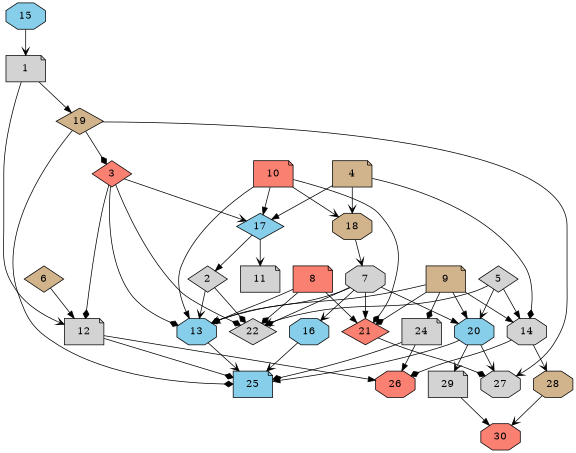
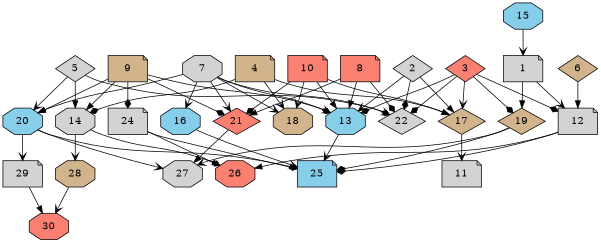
(94, 144) -> (490, 92)
(260, 226) -> (462, 121)
(358, 249) -> (257, 100)
(236, 250) -> (432, 90)
(365, 302) -> (219, 93)
(430, 356) -> (214, 144)
